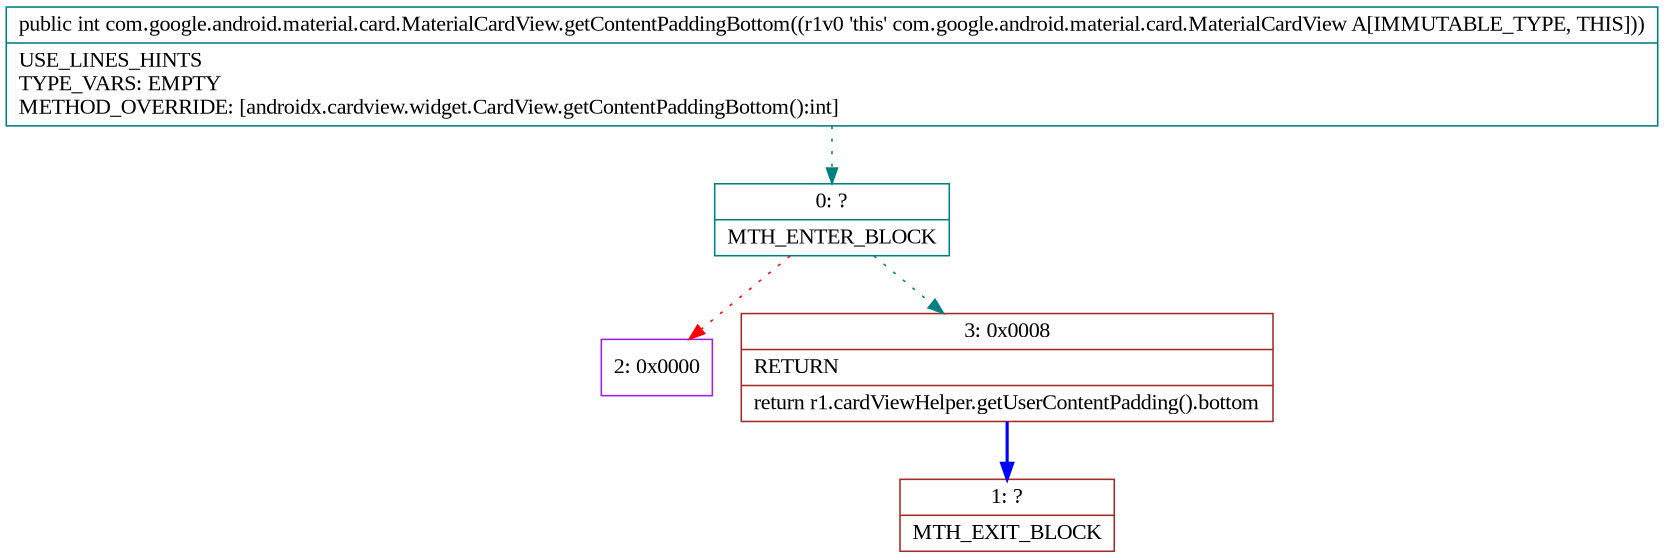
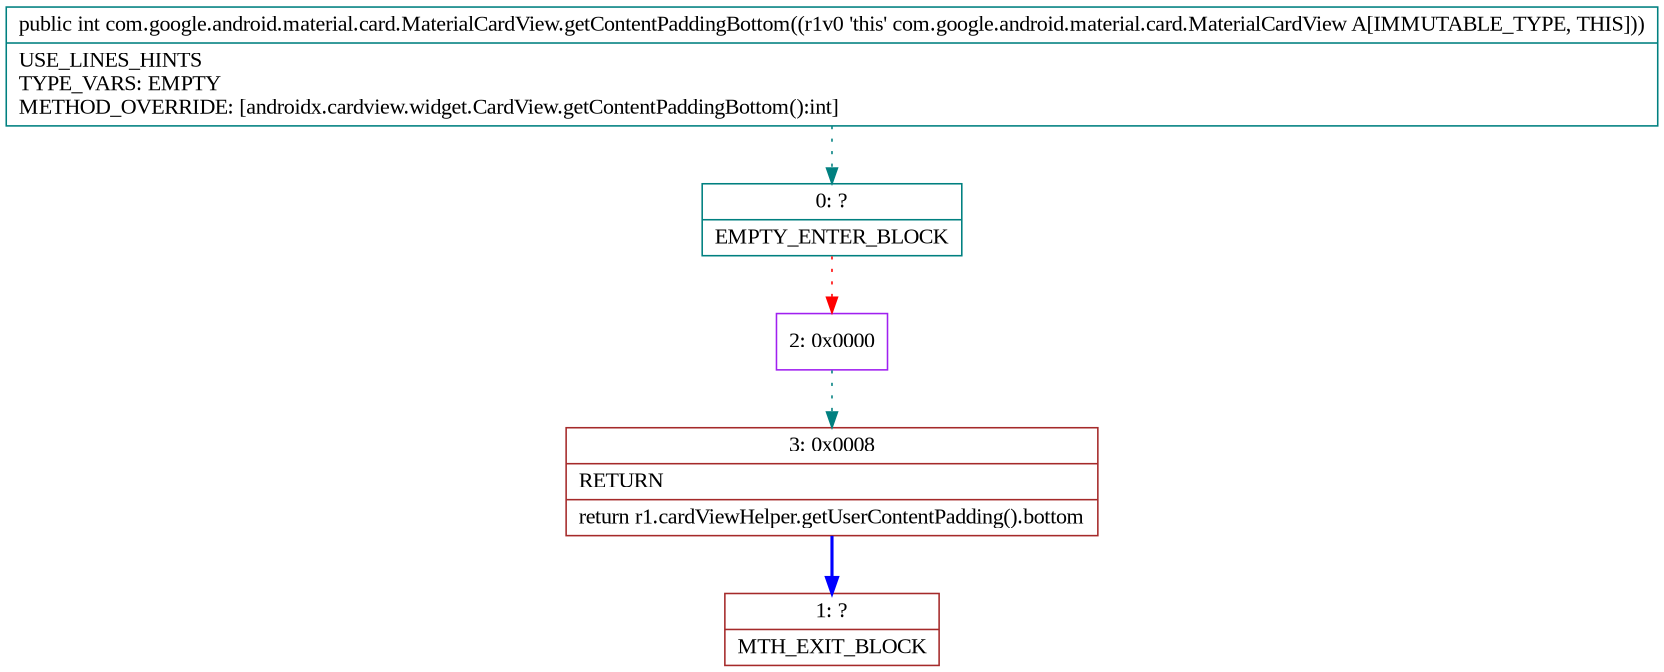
(832, 237) -> (832, 237)
(903, 280) -> (832, 391)
